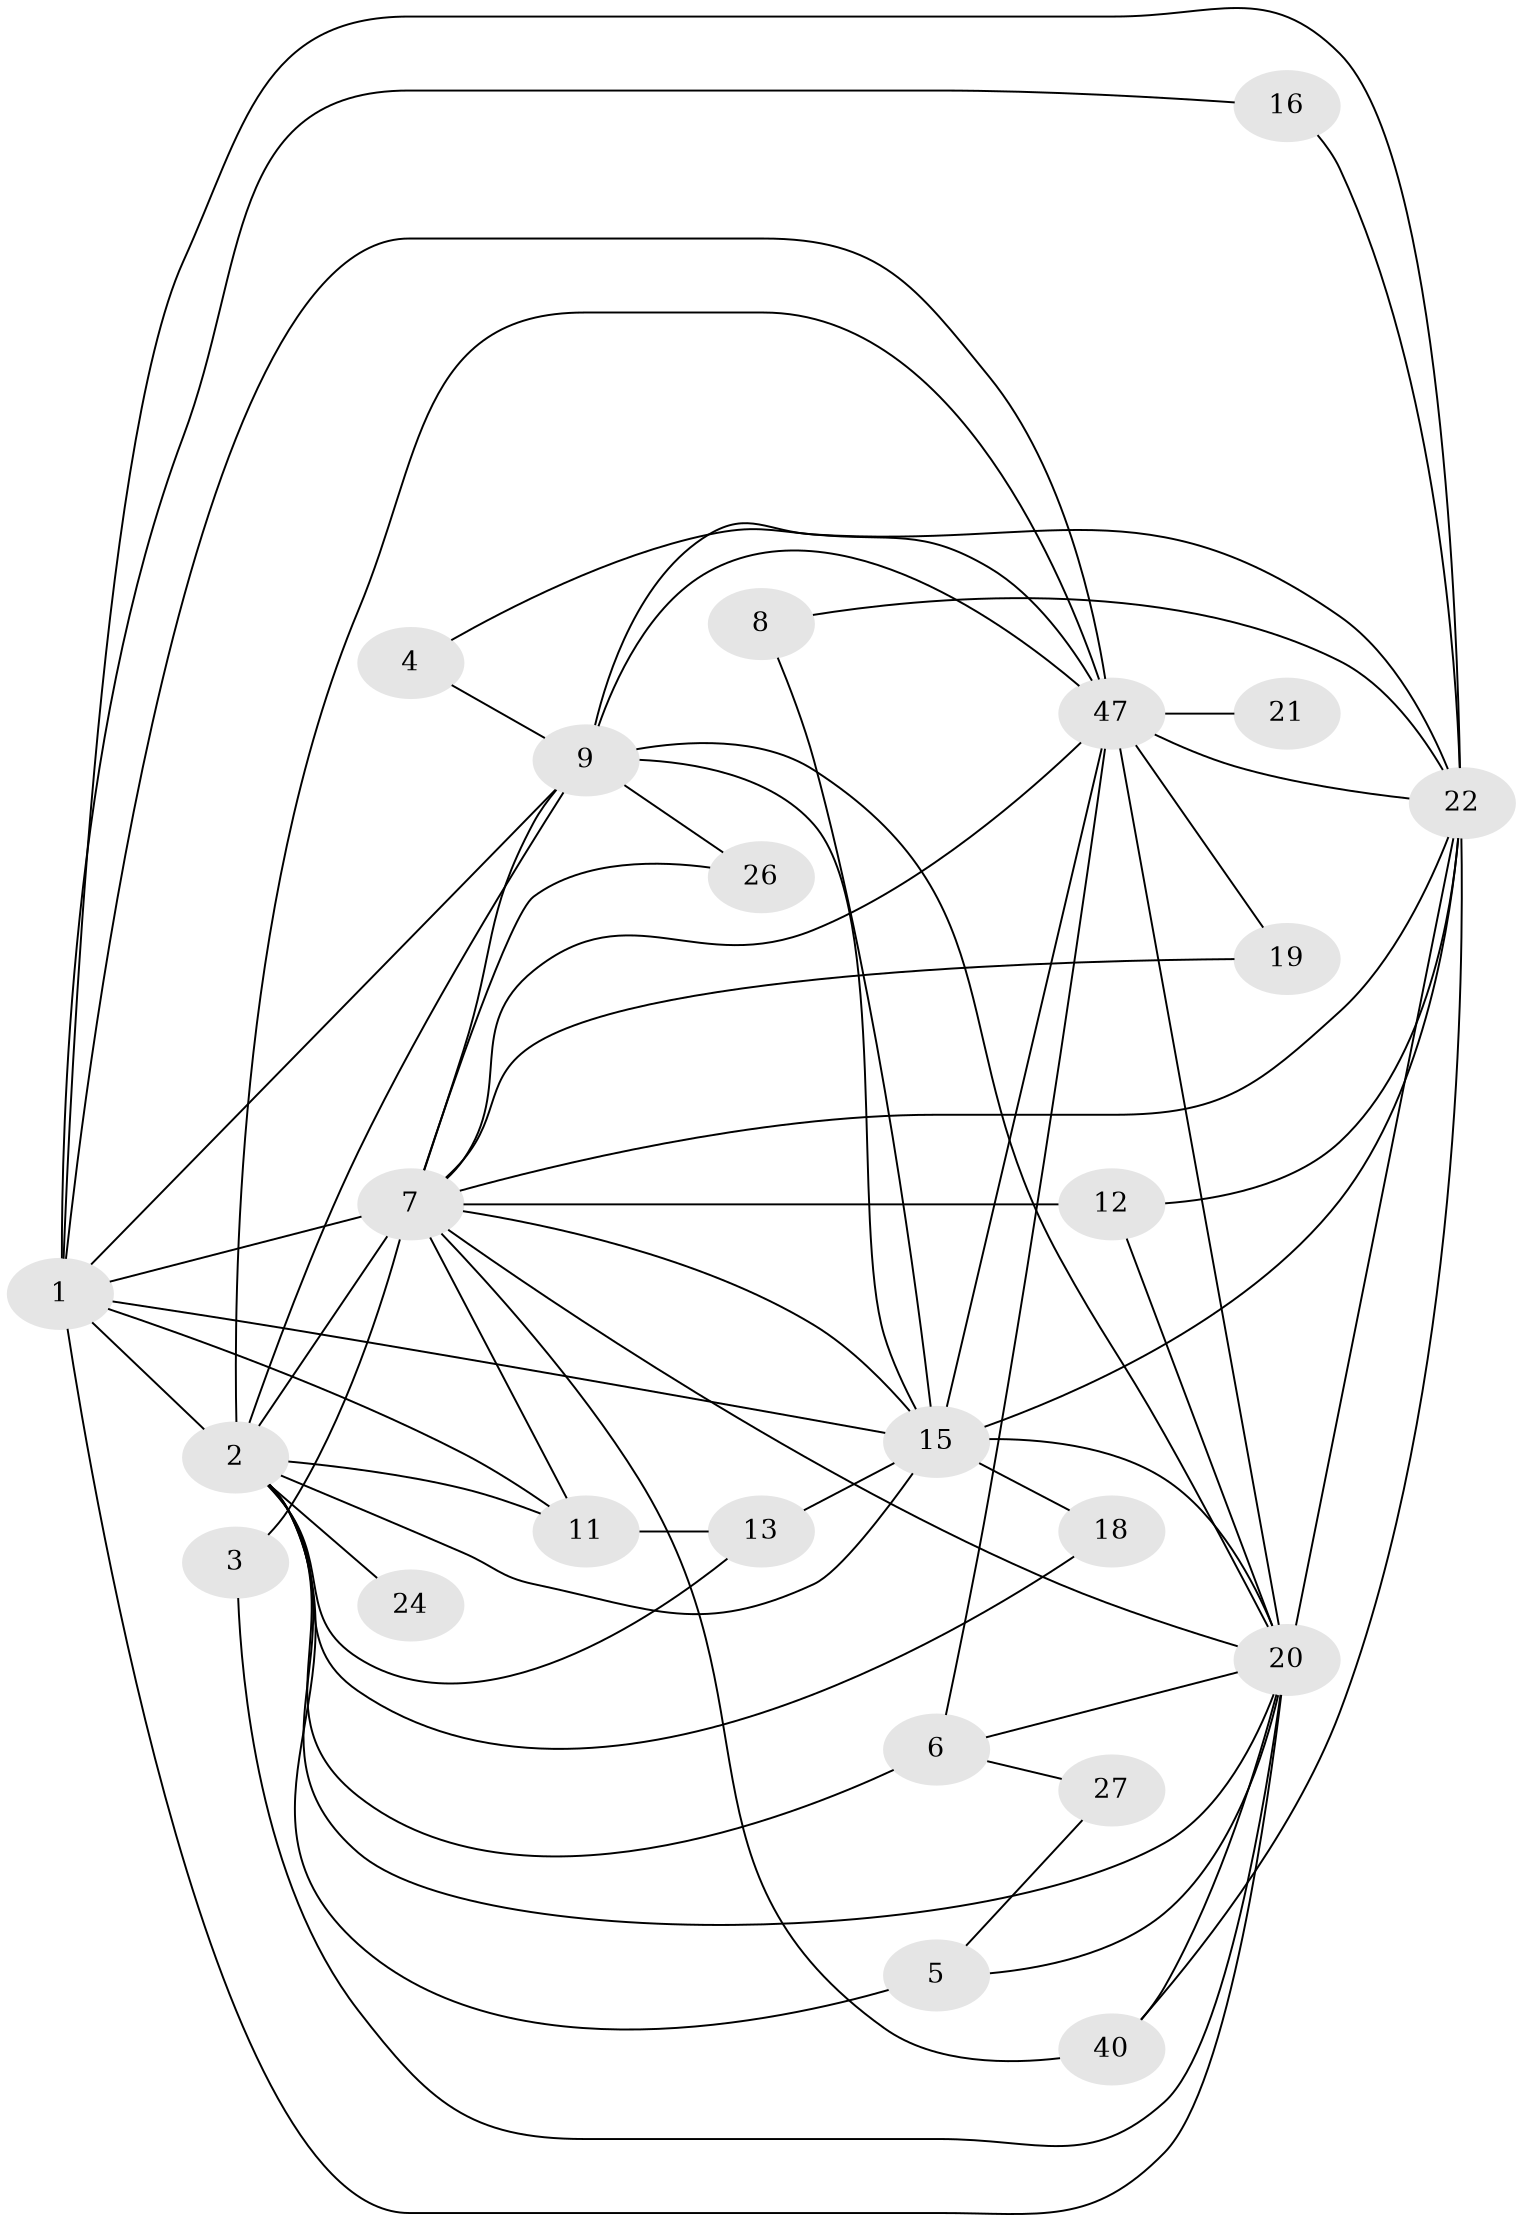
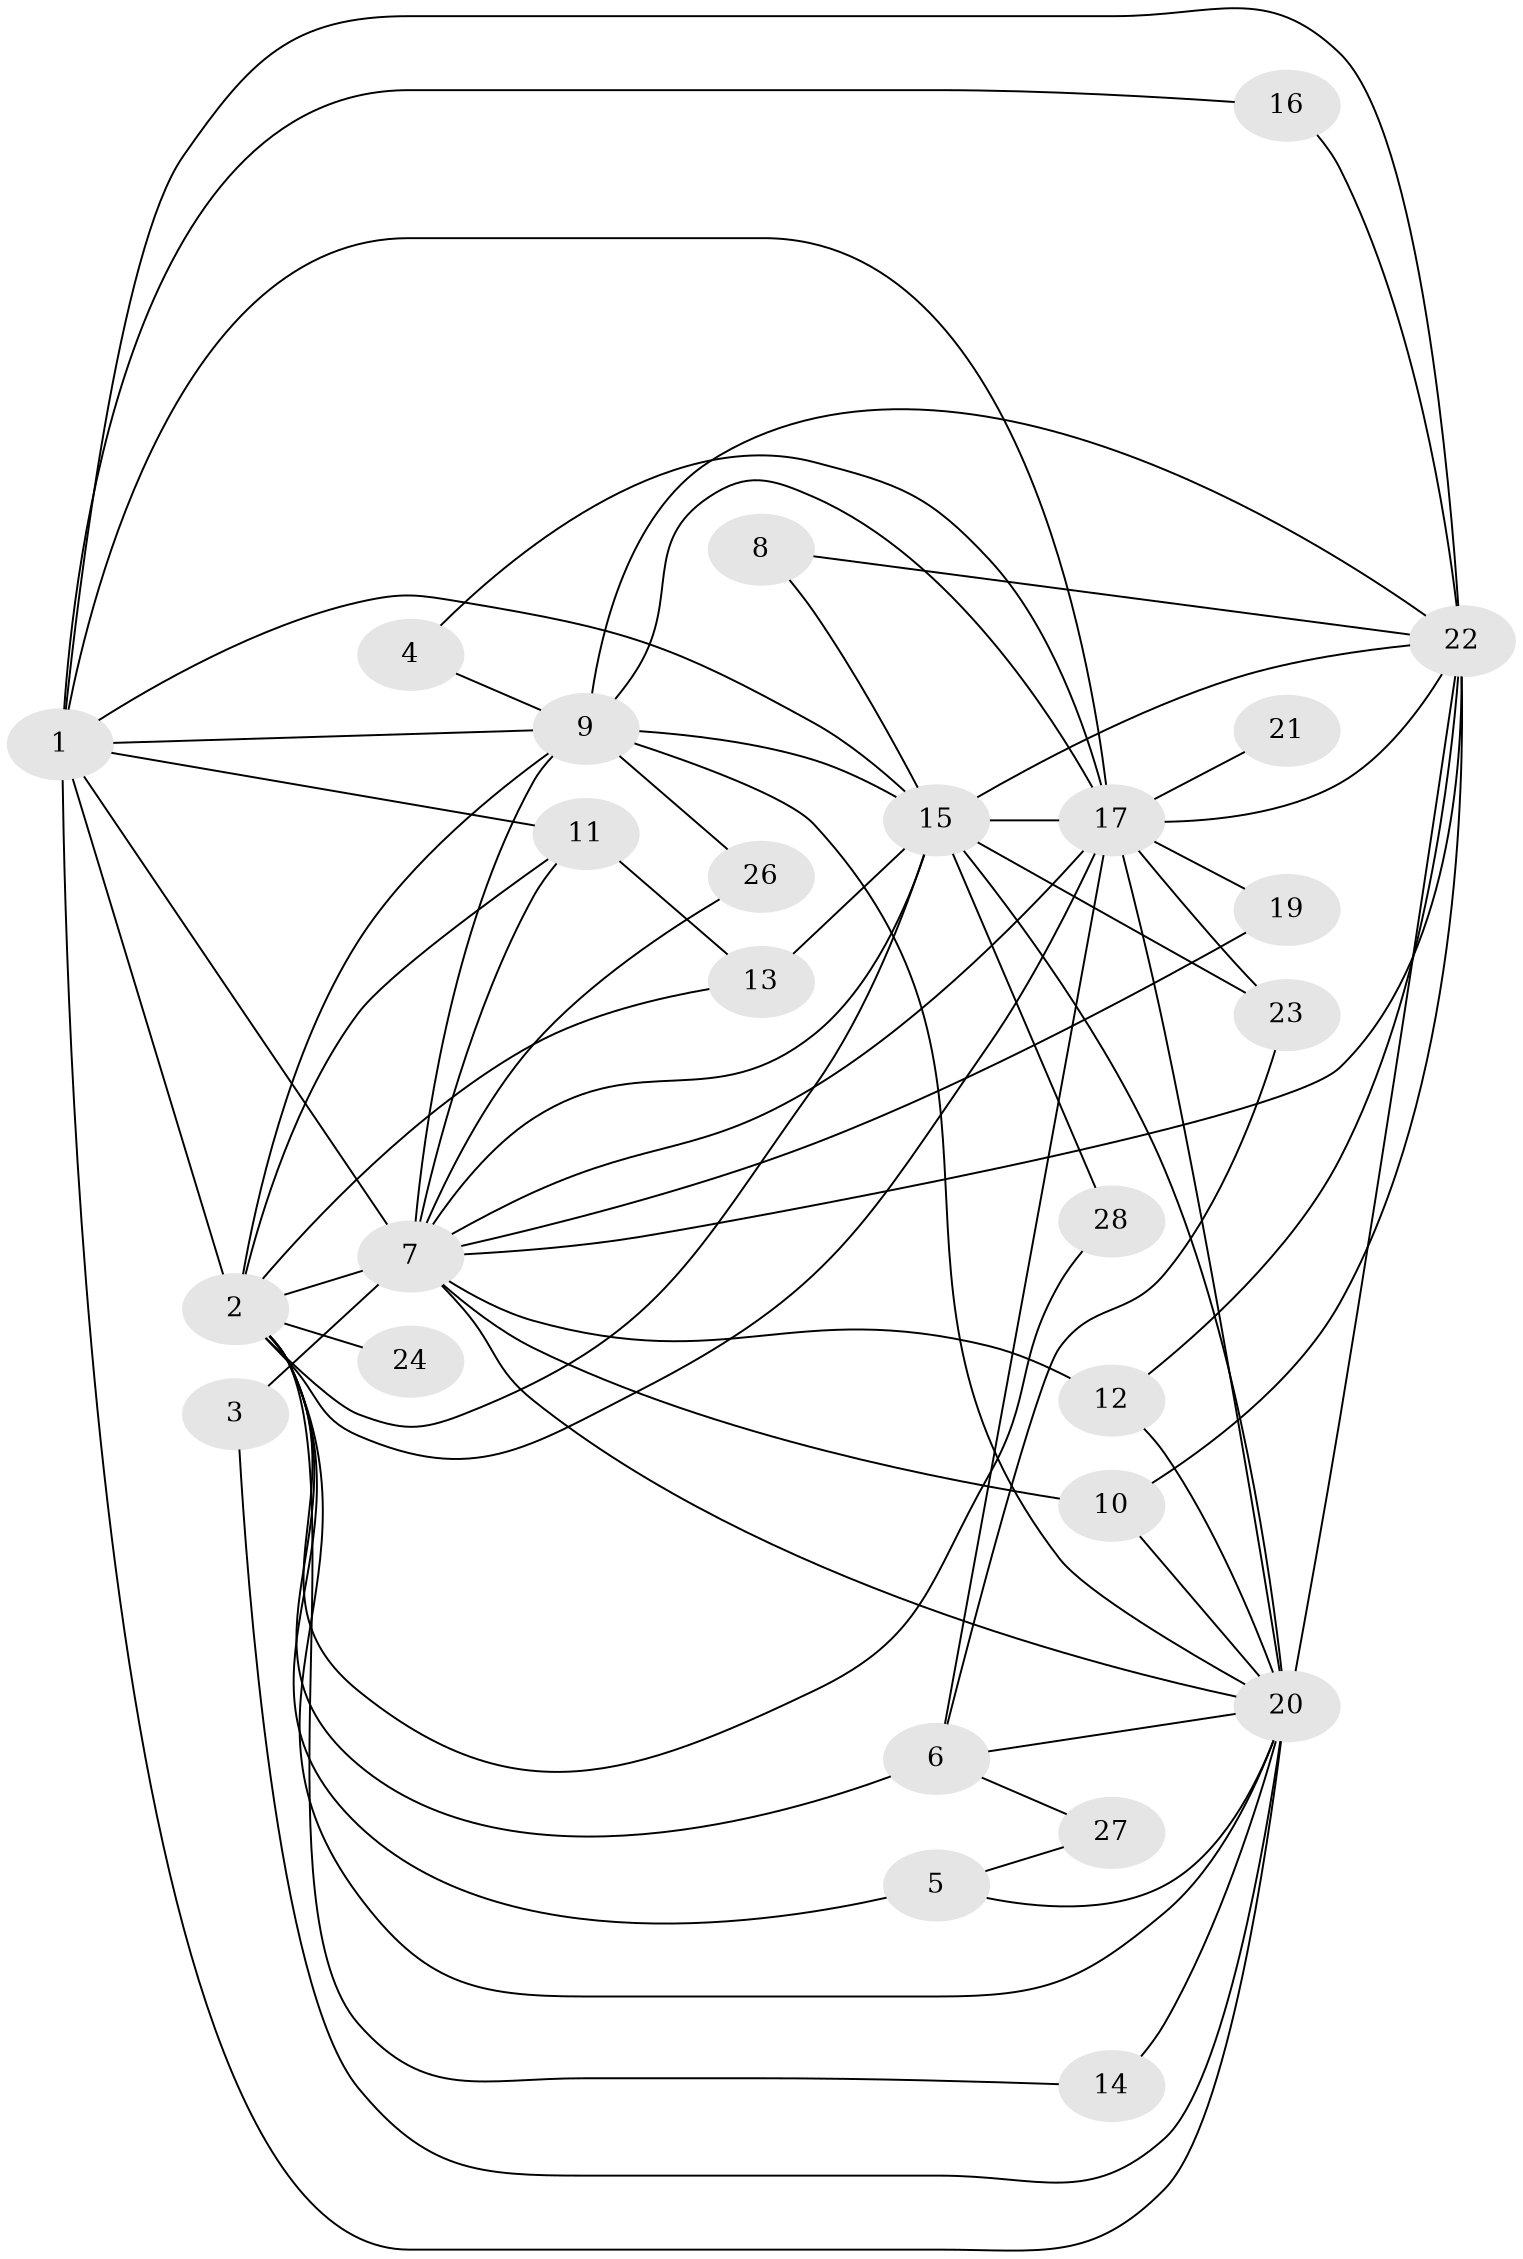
(1112, 714) -> (1112, 820)
none -> (1287, 1015)
(1112, 1532) -> (1112, 1222)
(1112, 2049) -> (1112, 1506)
none -> (1112, 2086)
